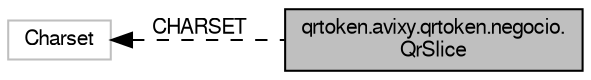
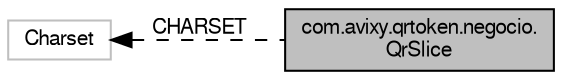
(434, 40) -> (420, 40)
